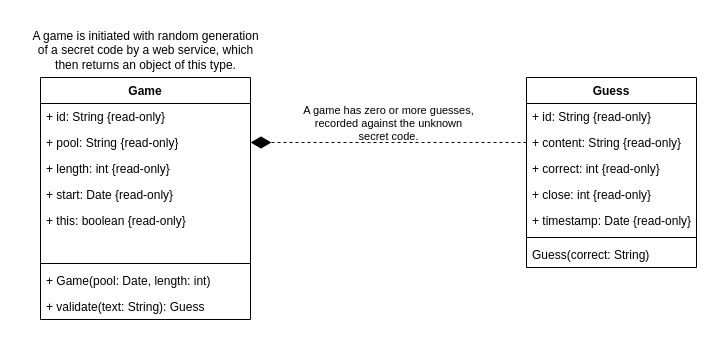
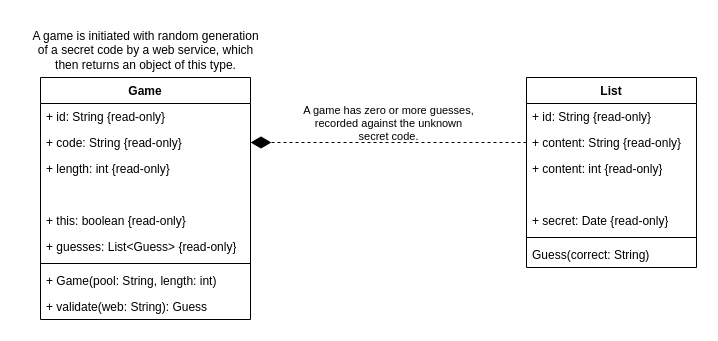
(612, 92) -> (612, 92)
(123, 144) -> (125, 144)
(611, 170) -> (611, 170)
(146, 195) -> none
(612, 195) -> none
(613, 229) -> (612, 222)
none -> (146, 247)
(135, 282) -> (140, 282)
(138, 308) -> (135, 308)
